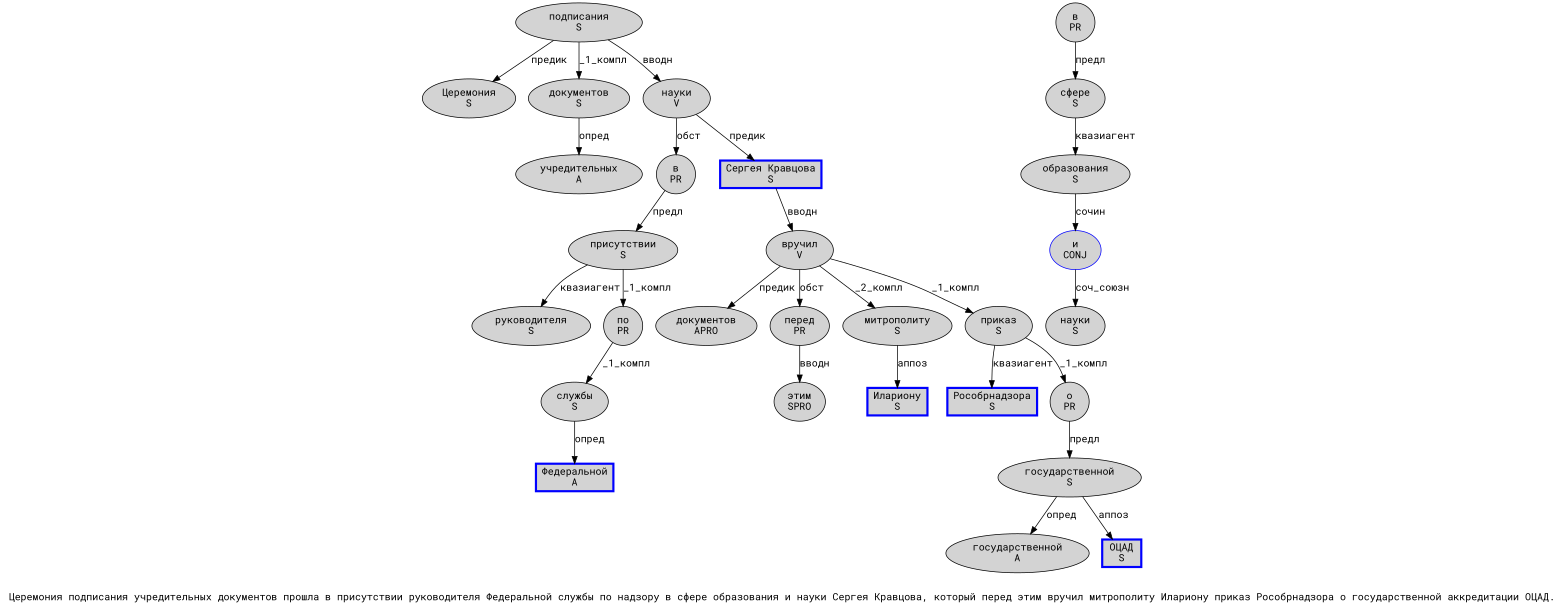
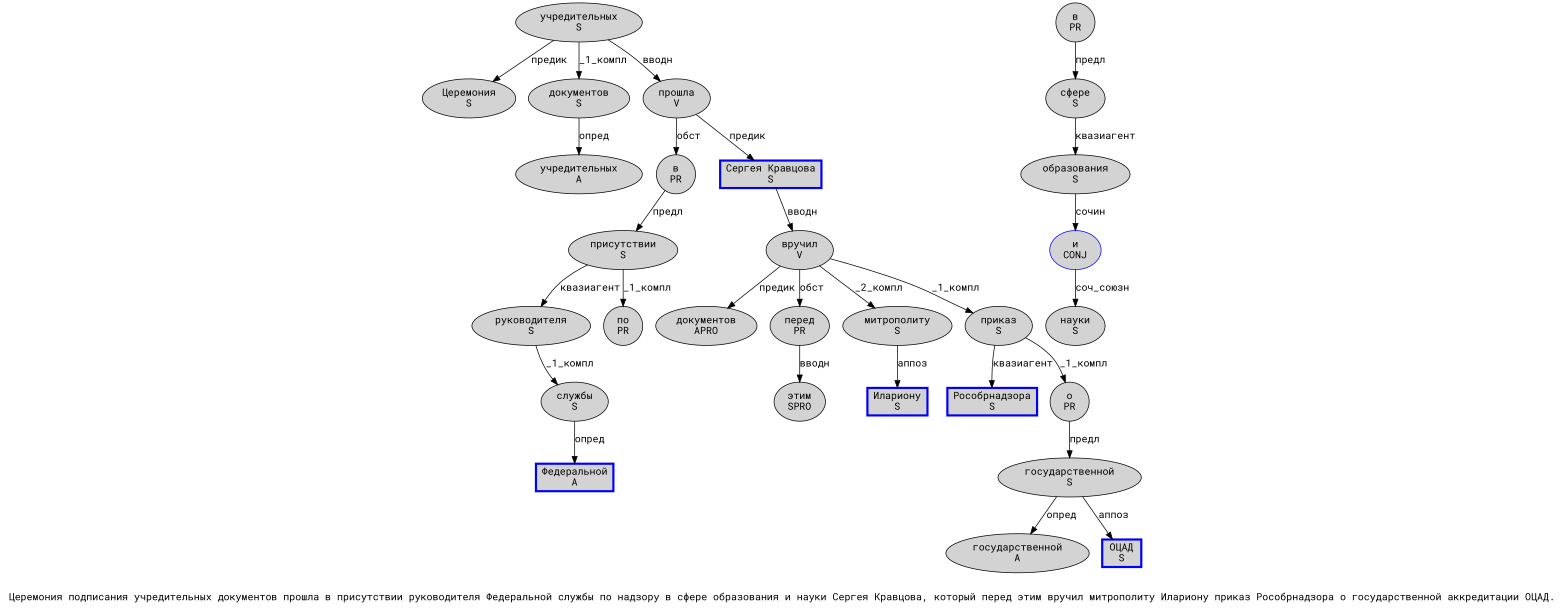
(579, 22) -> (579, 22)
(677, 98) -> (677, 98)
(602, 360) -> (543, 363)
